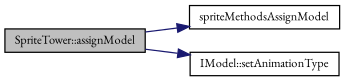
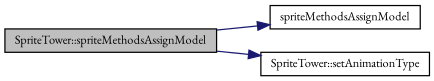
(75, 41) -> (111, 41)
(265, 64) -> (345, 64)
